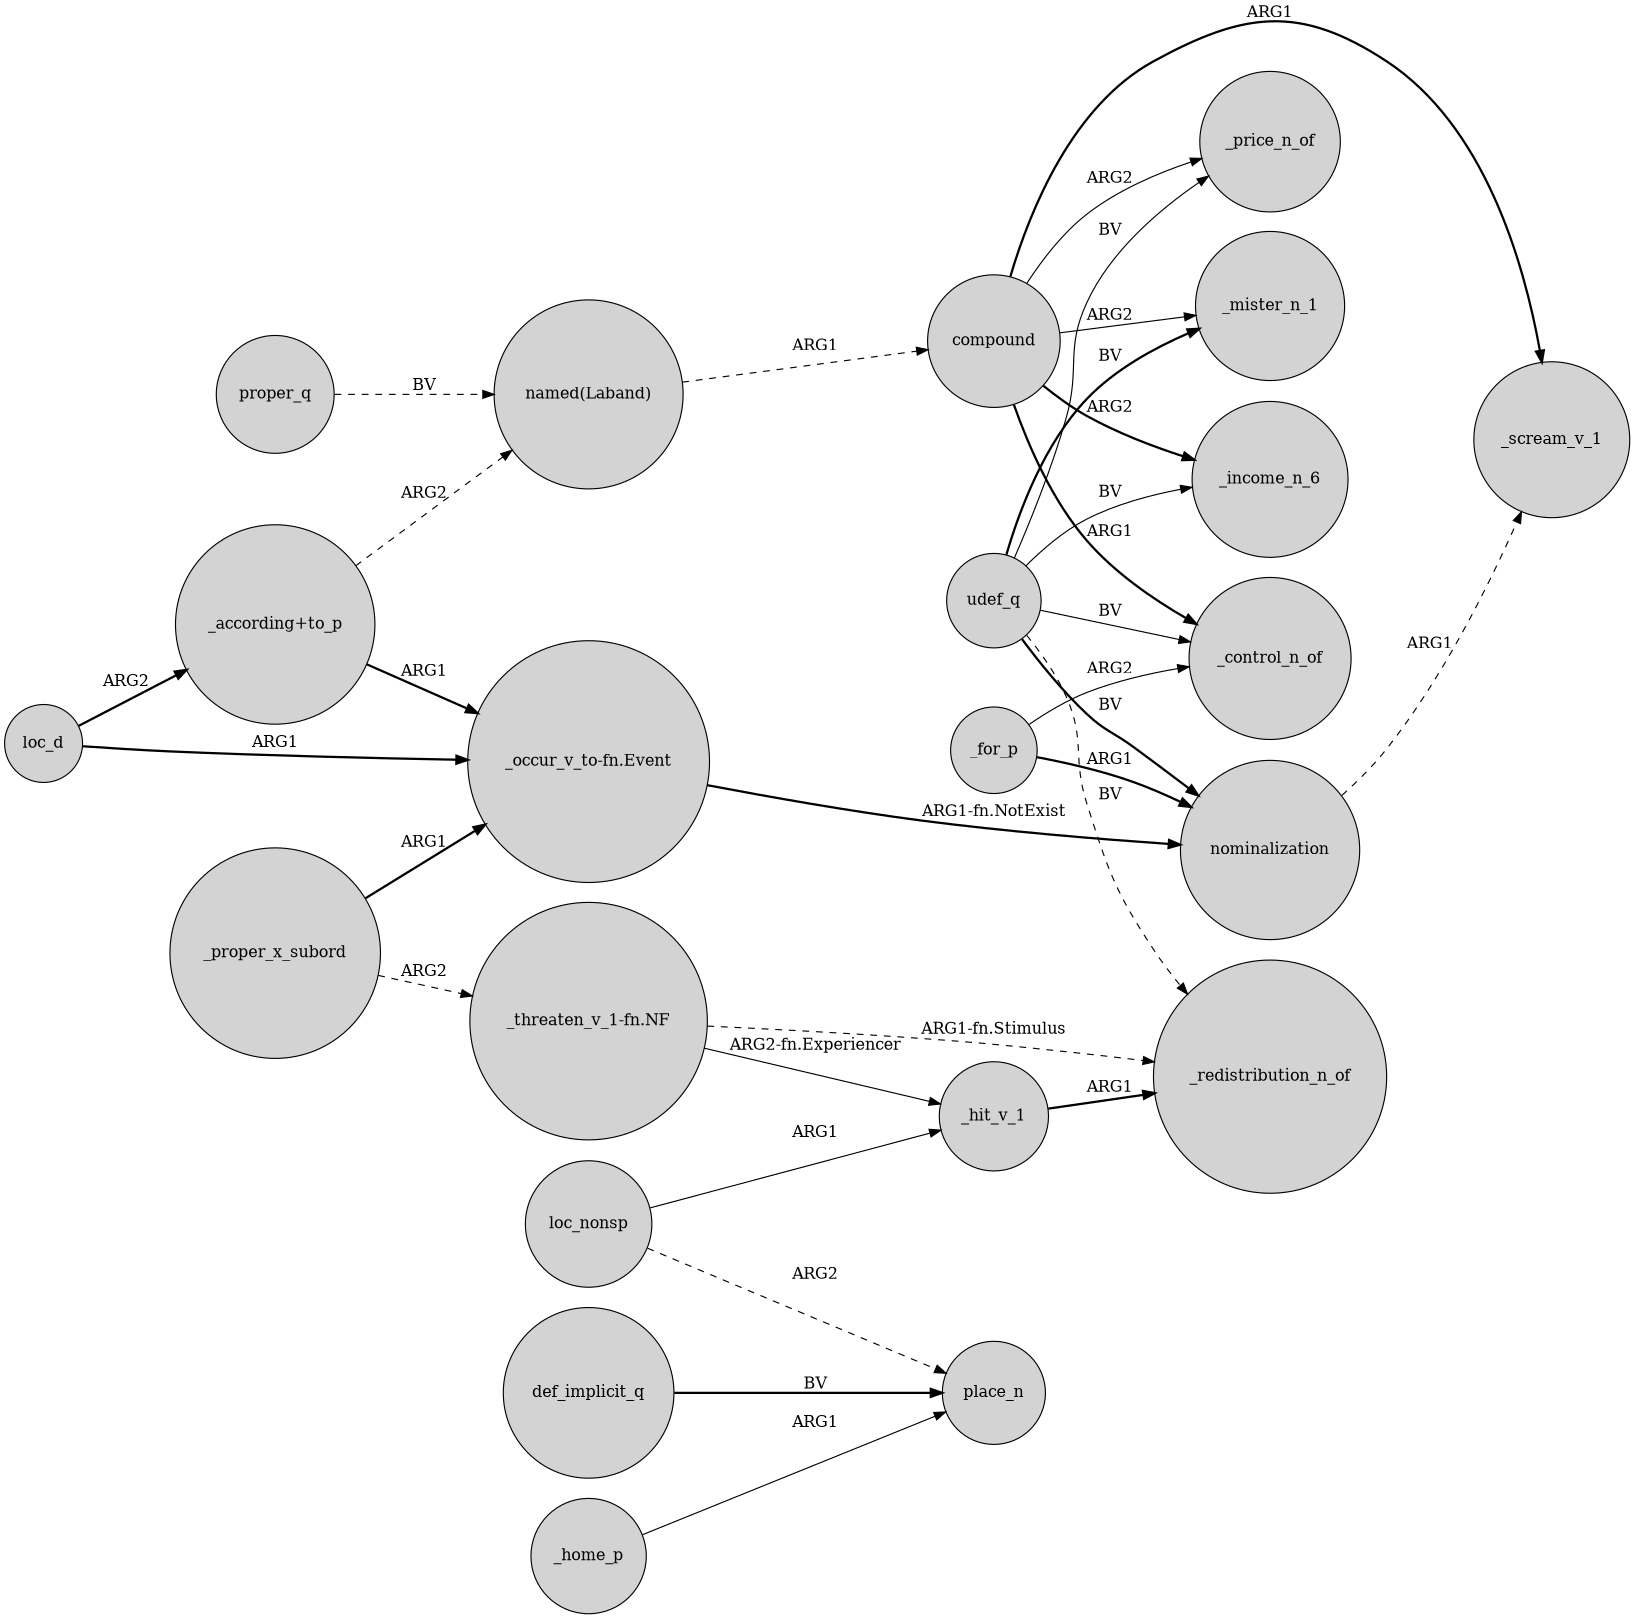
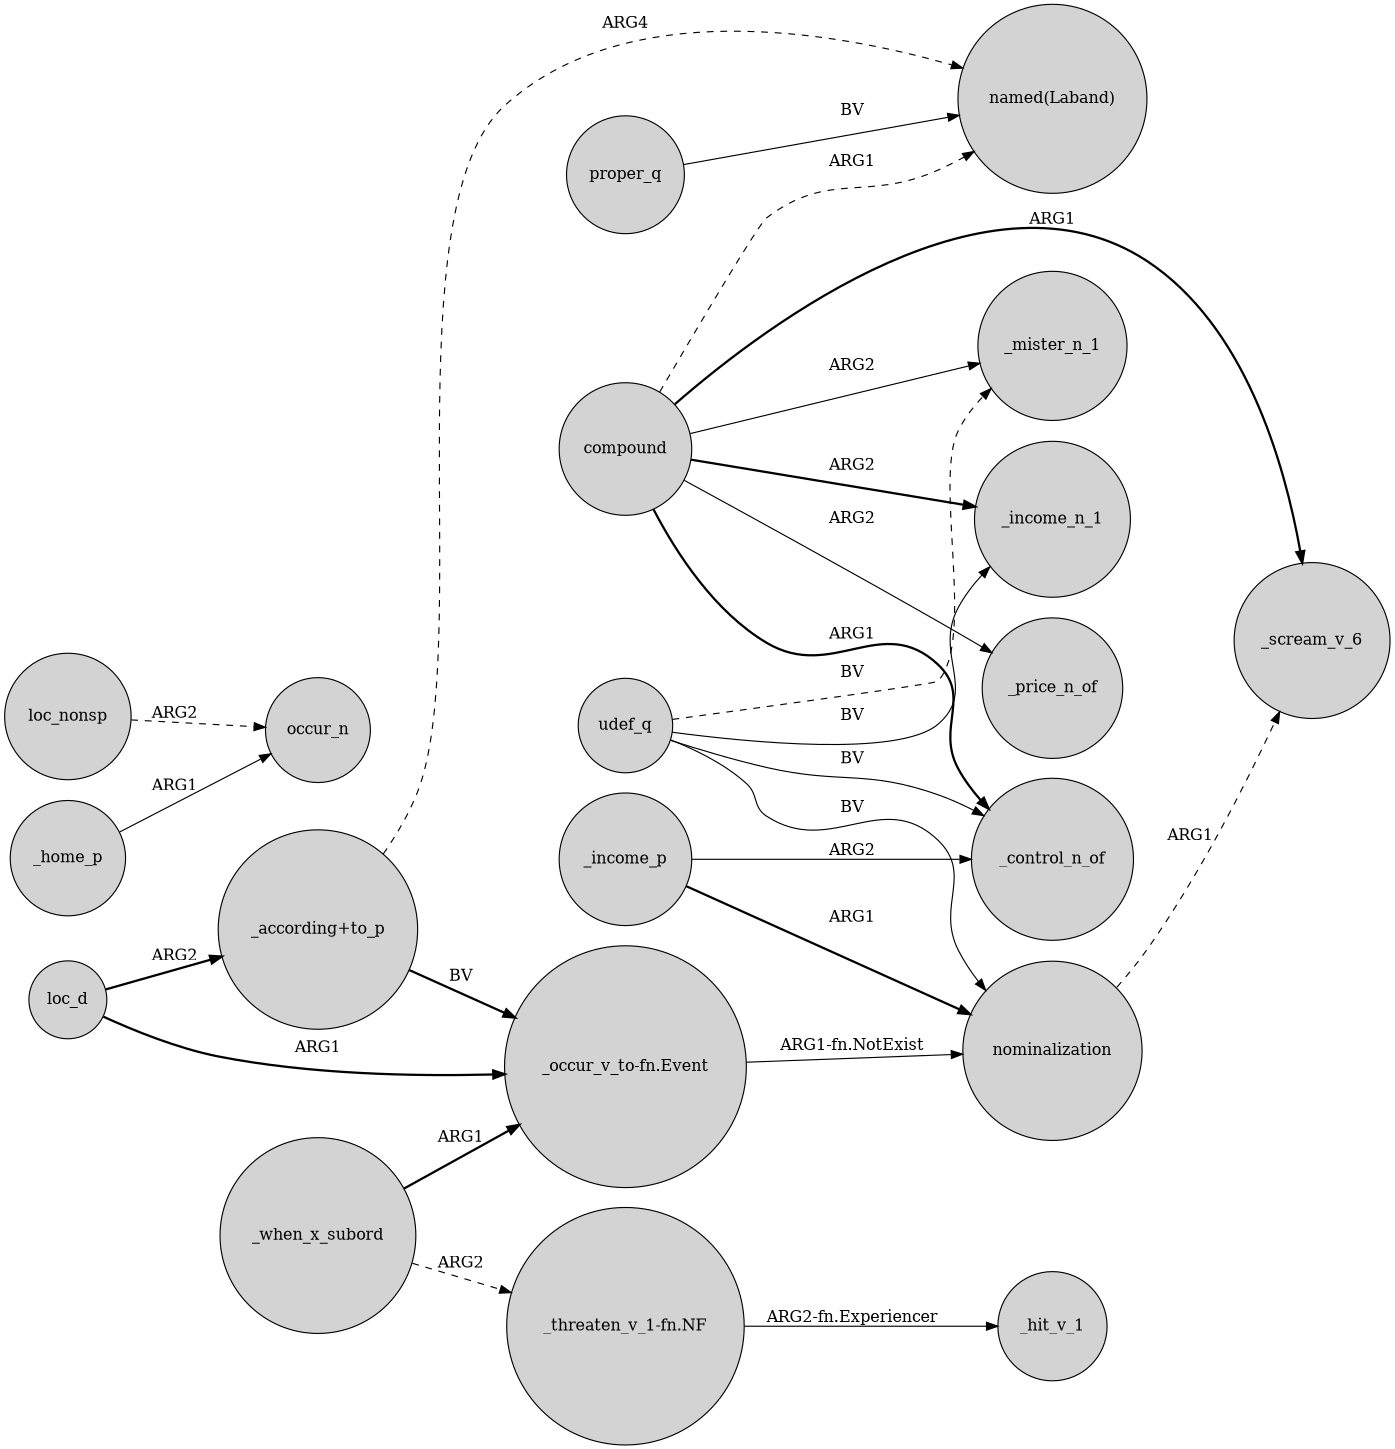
(1074, 351) -> none
(800, 367) -> (769, 217)
(409, 394) -> (816, 141)
(1083, 403) -> (938, 681)
(1552, 440) -> (1312, 641)
(1270, 479) -> (1052, 519)
(424, 494) -> (625, 23)
(424, 672) -> (461, 977)
(1097, 723) -> (866, 822)
(994, 750) -> (625, 859)
(937, 822) -> (849, 1058)
(275, 953) -> (318, 1236)
(1270, 1077) -> none
(790, 1171) -> none
(589, 1393) -> none
(994, 1393) -> (318, 730)
